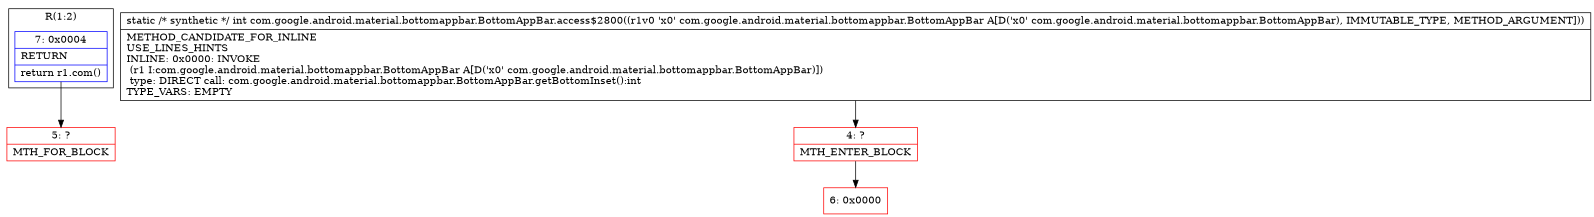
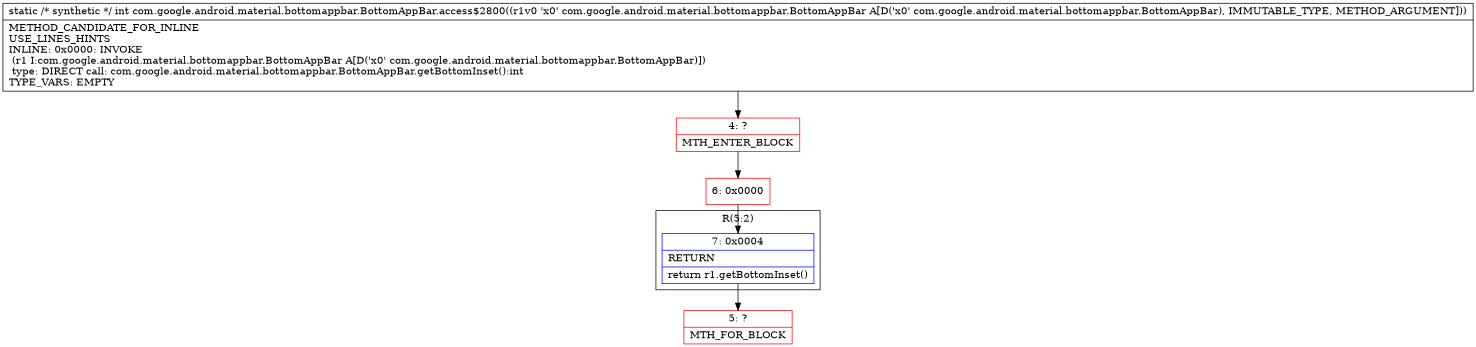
(61, 17) -> (738, 219)
(61, 73) -> (738, 275)
none -> (738, 215)
